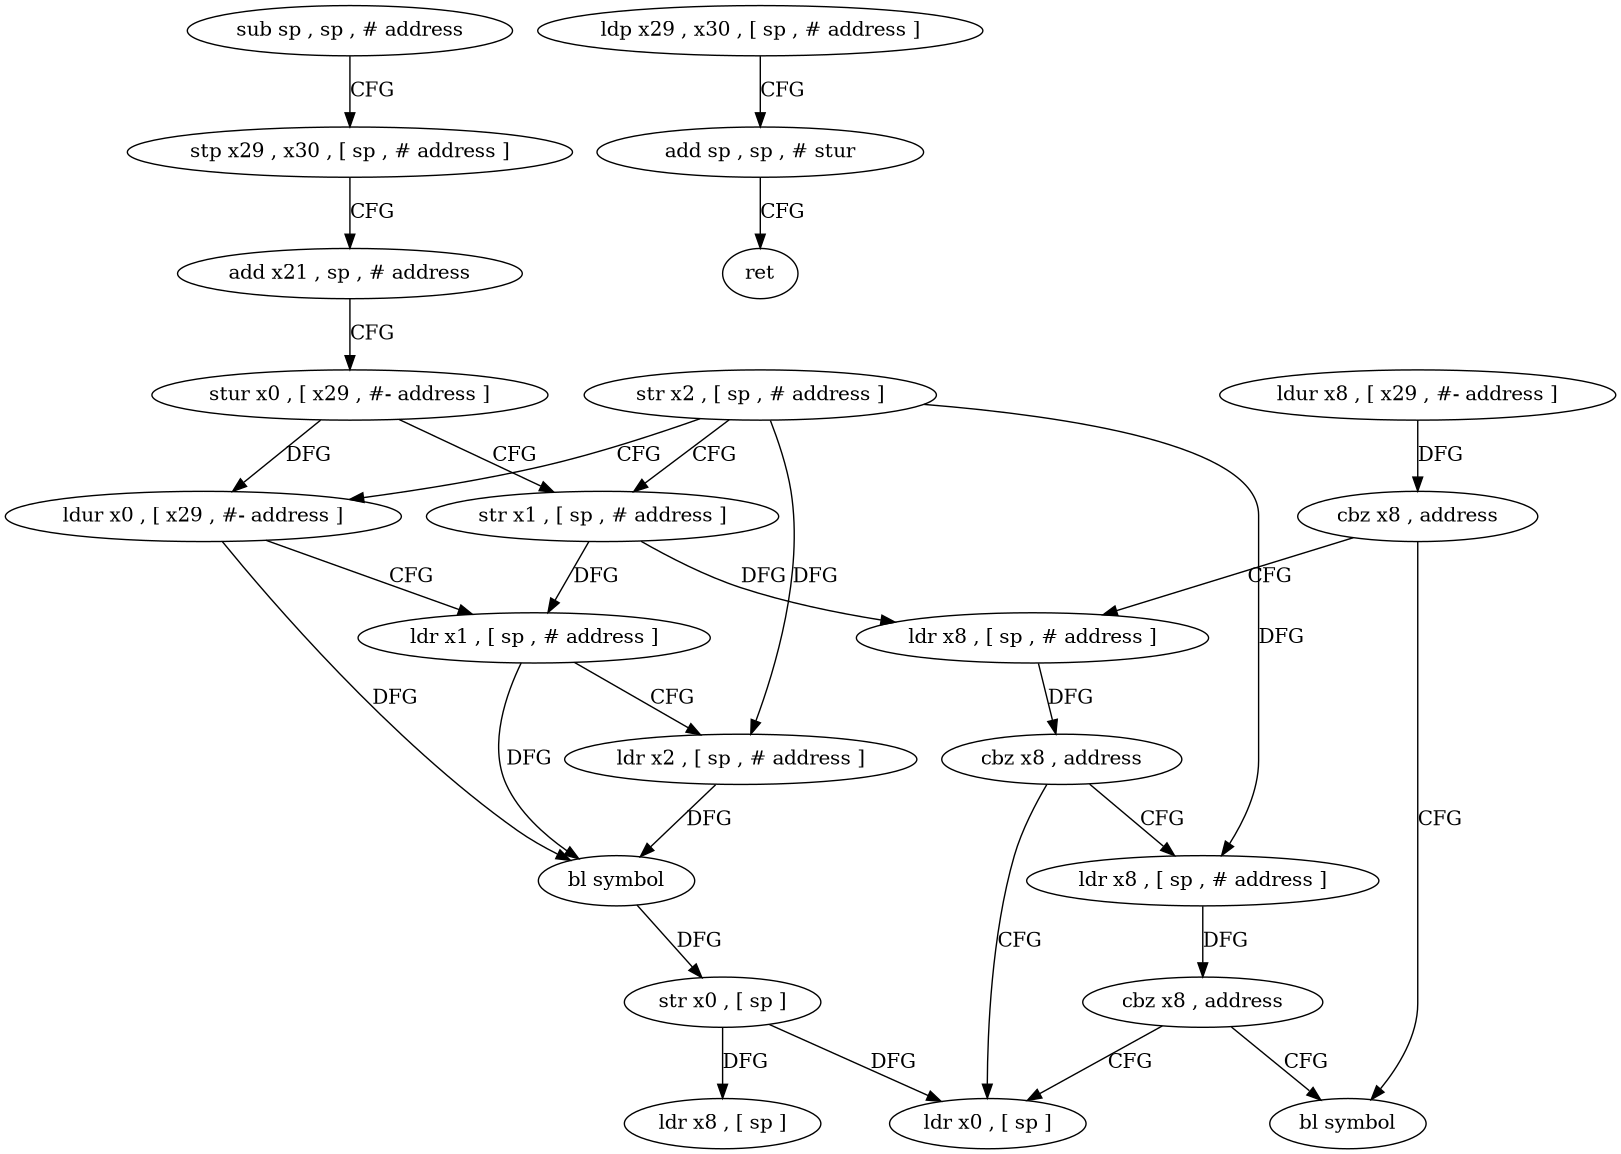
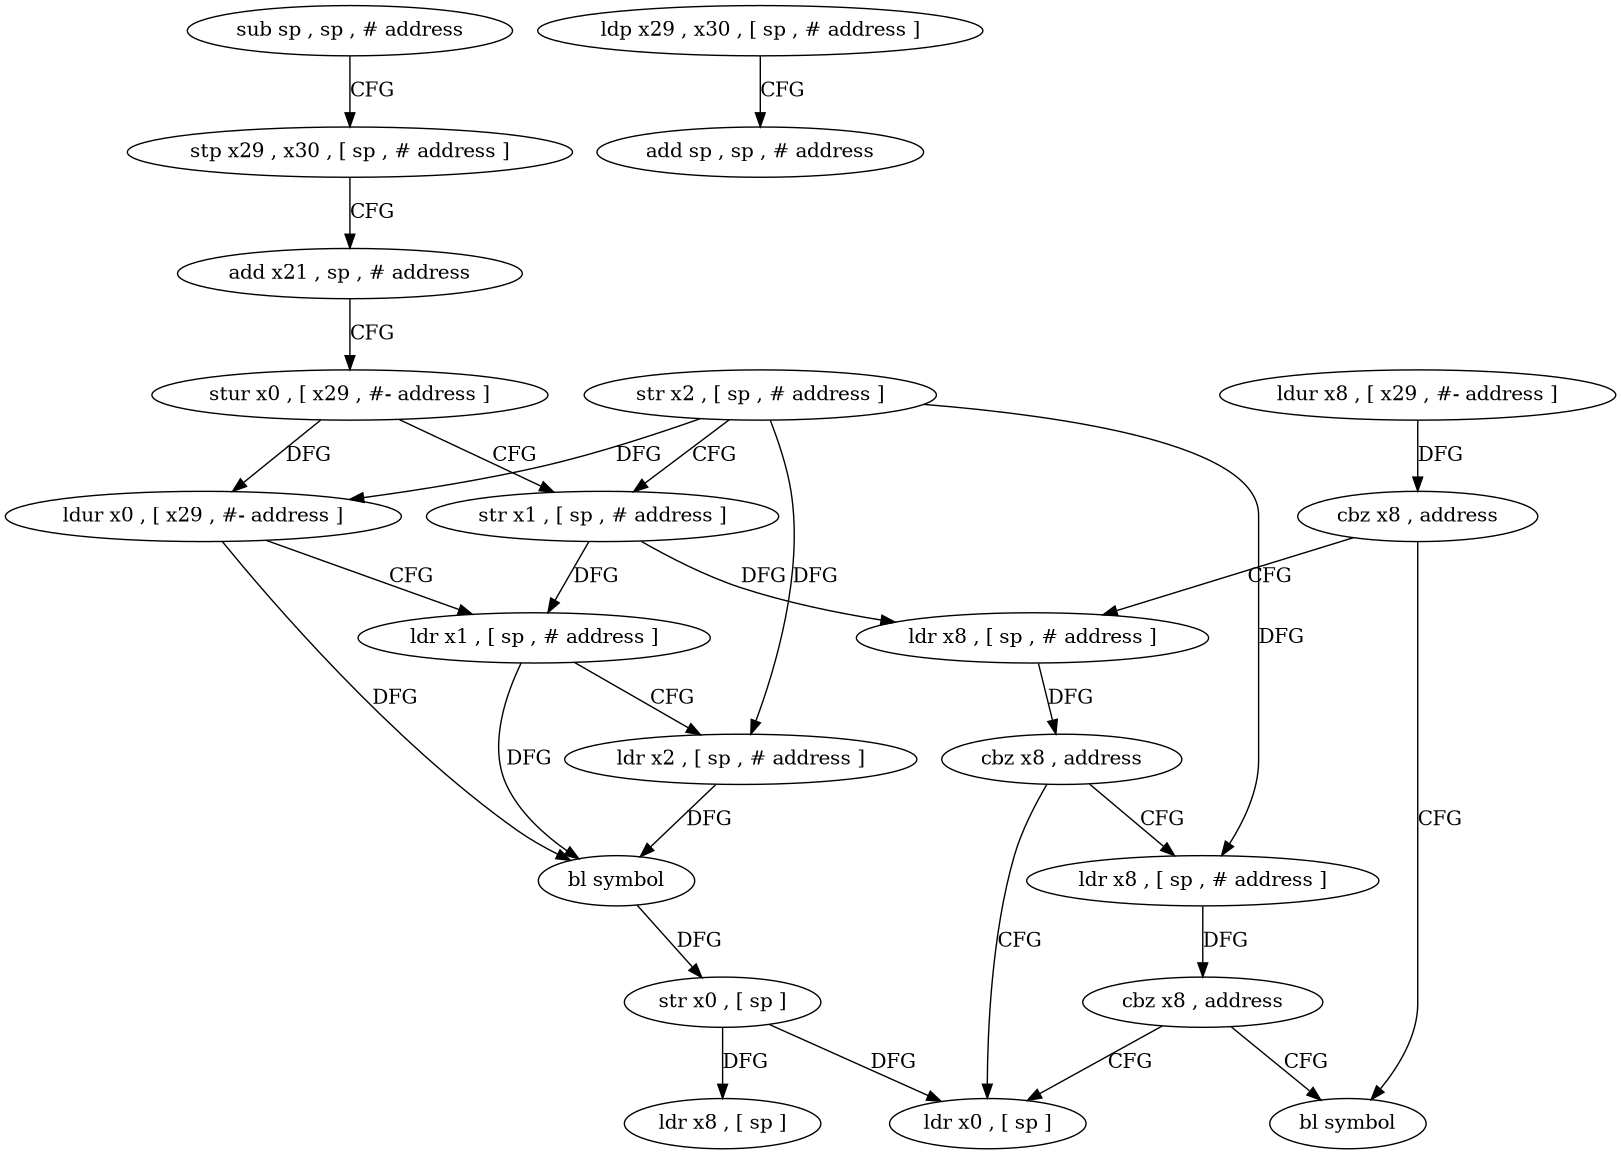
(760, 152) -> (760, 152)
(760, 274) -> none
(639, 456) -> (639, 456)
